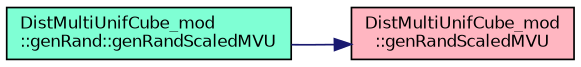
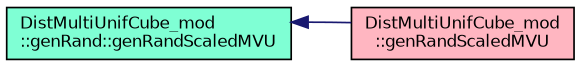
(313, 45) -> (330, 22)
